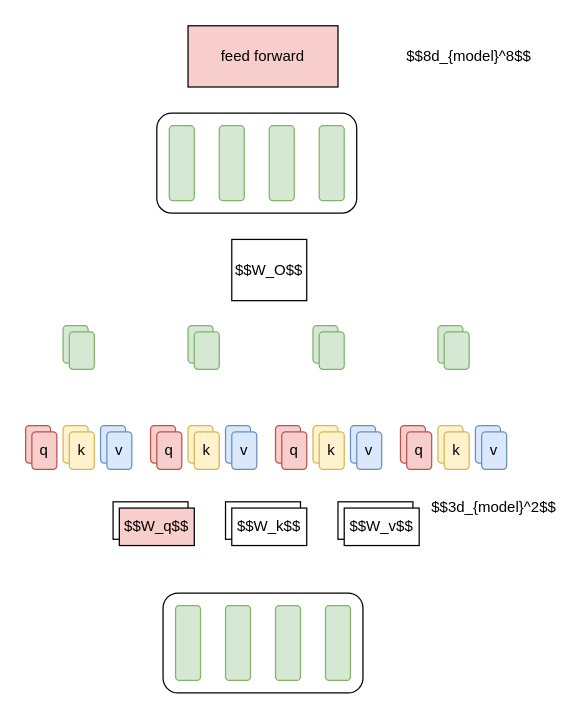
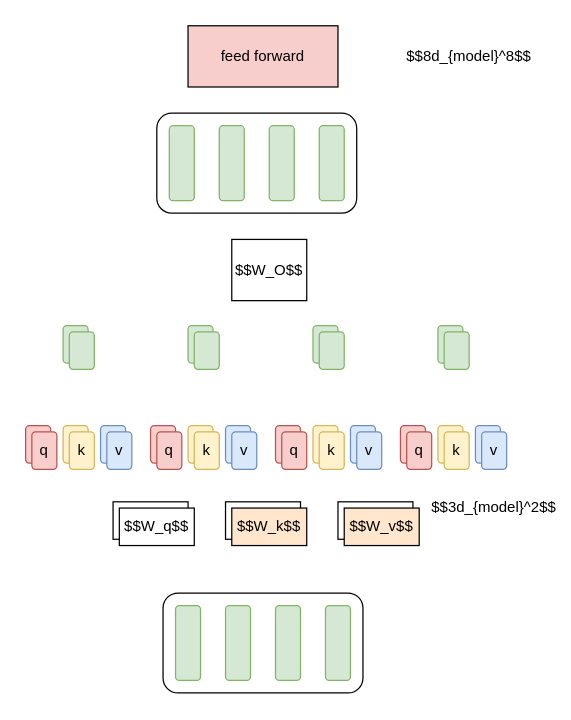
(157, 527) -> (157, 527)
(269, 527) -> (269, 527)
(382, 527) -> (382, 527)
